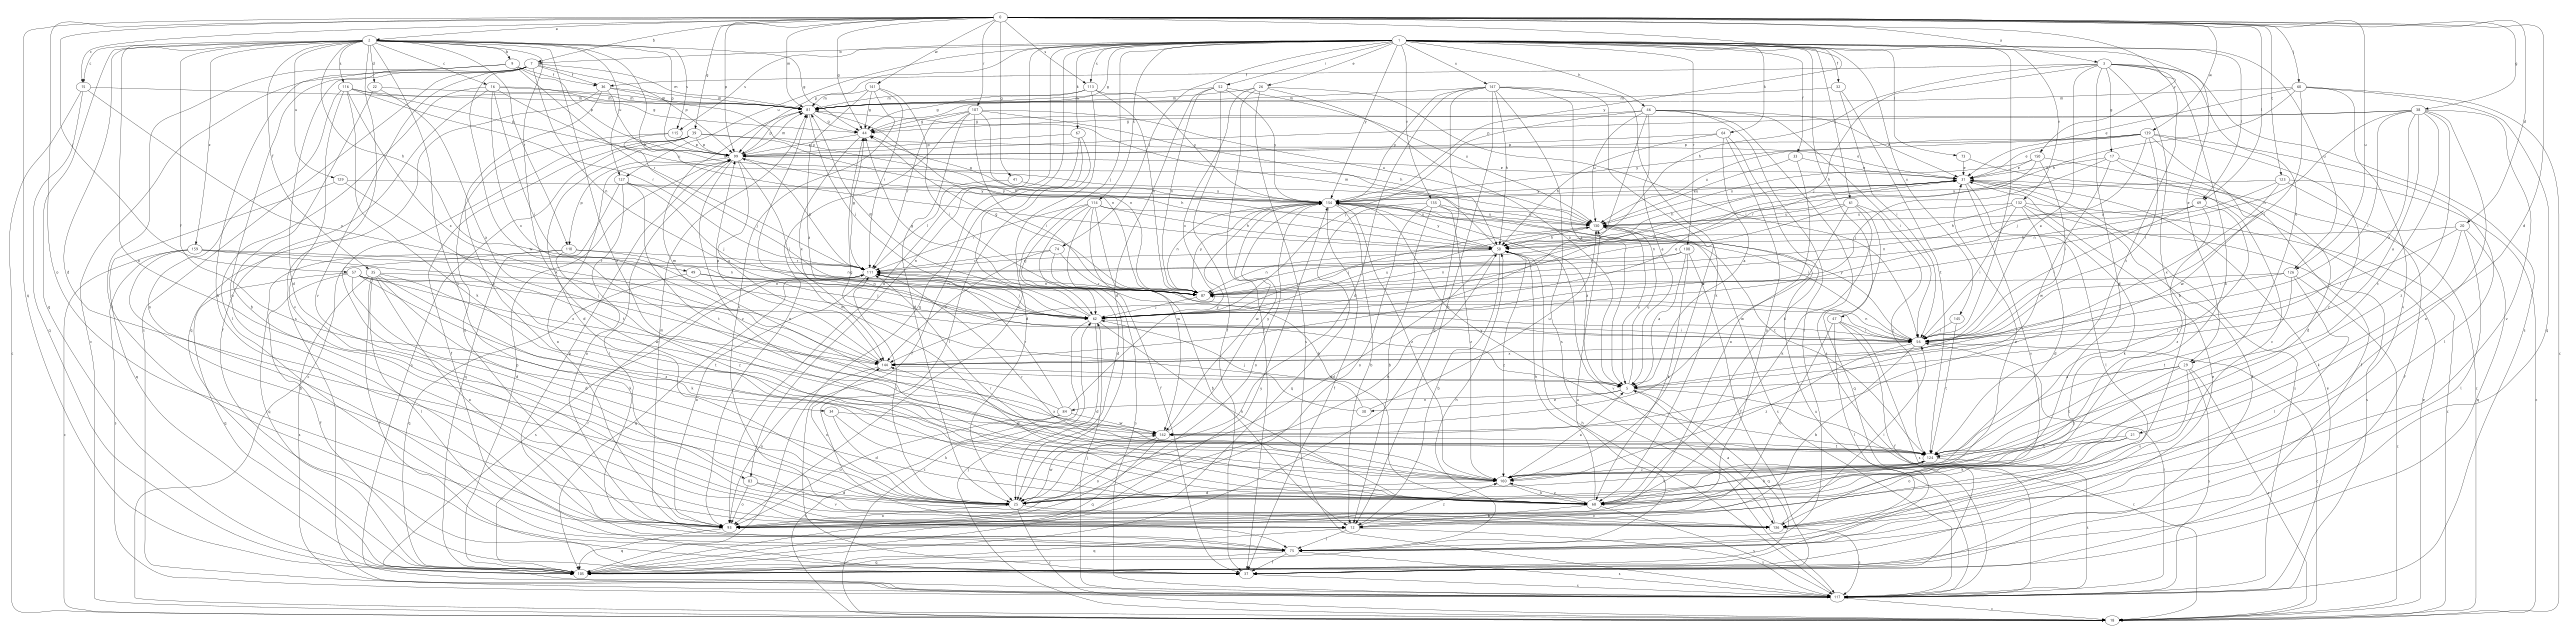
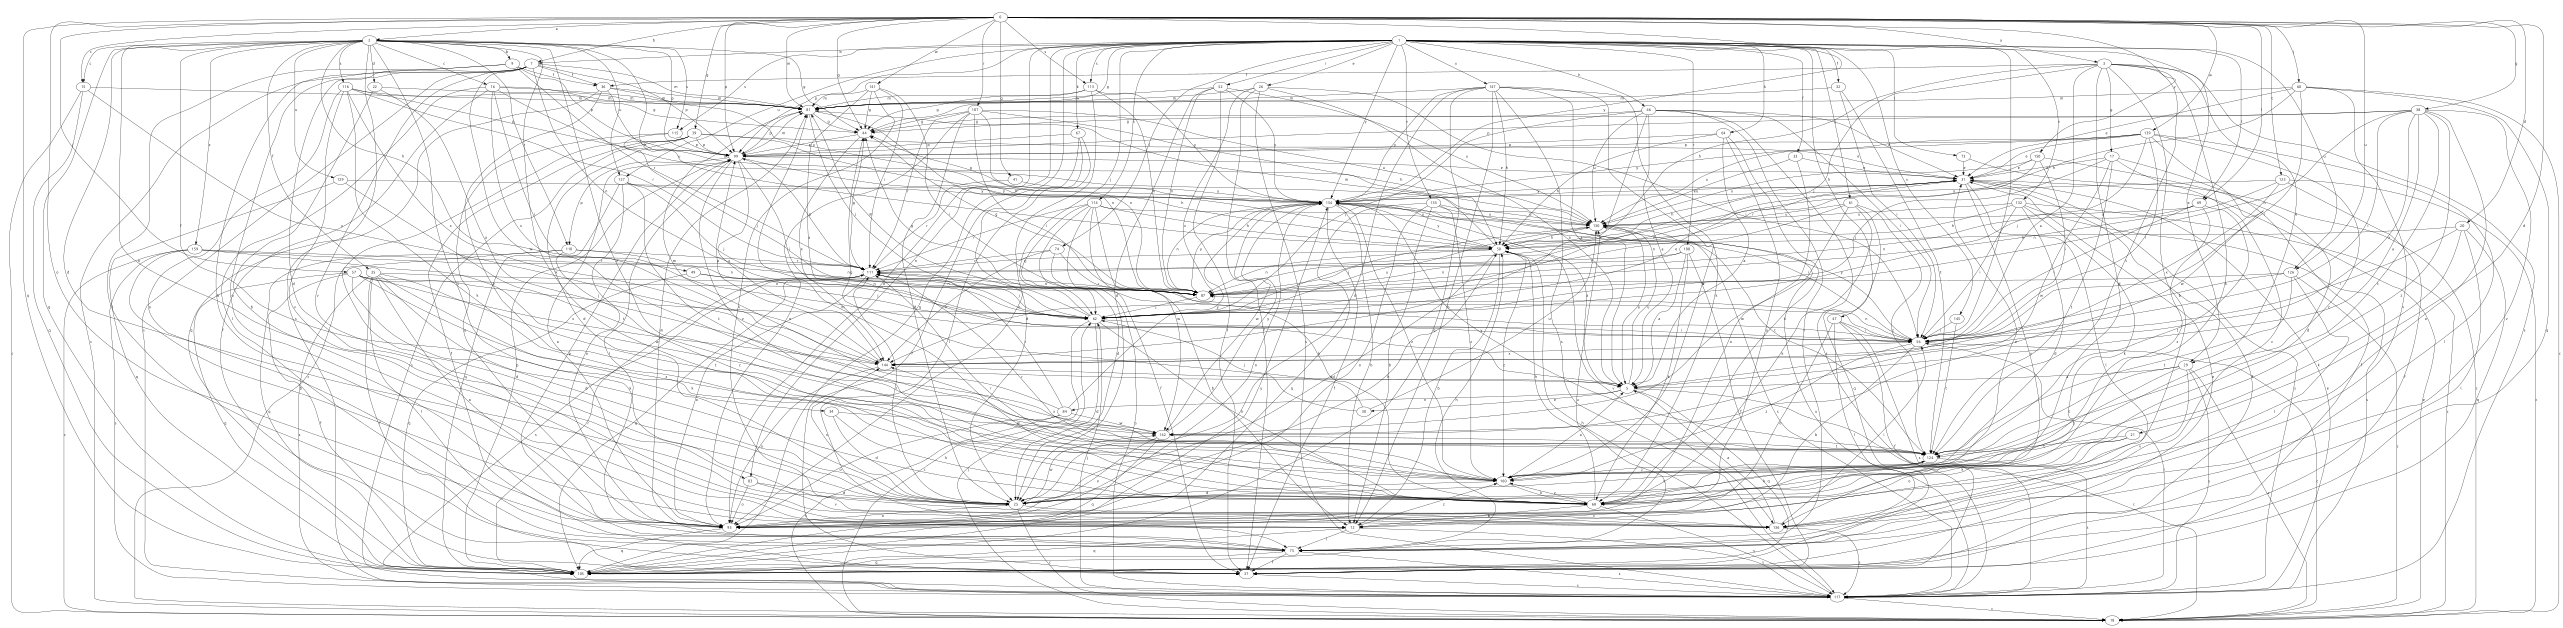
(927, 226) -> (927, 226)
none -> (2067, 313)
